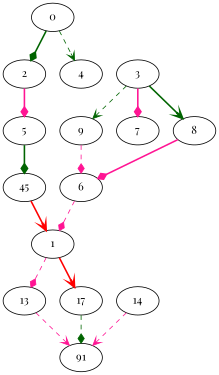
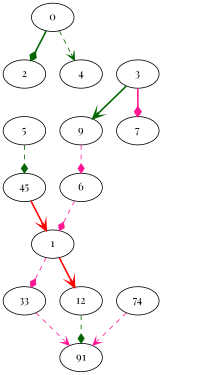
(24, 98) -> none
(112, 100) -> (112, 100)
(195, 131) -> none
(24, 154) -> (24, 154)
(24, 301) -> (24, 301)
(81, 301) -> (81, 301)
(138, 301) -> (138, 301)
